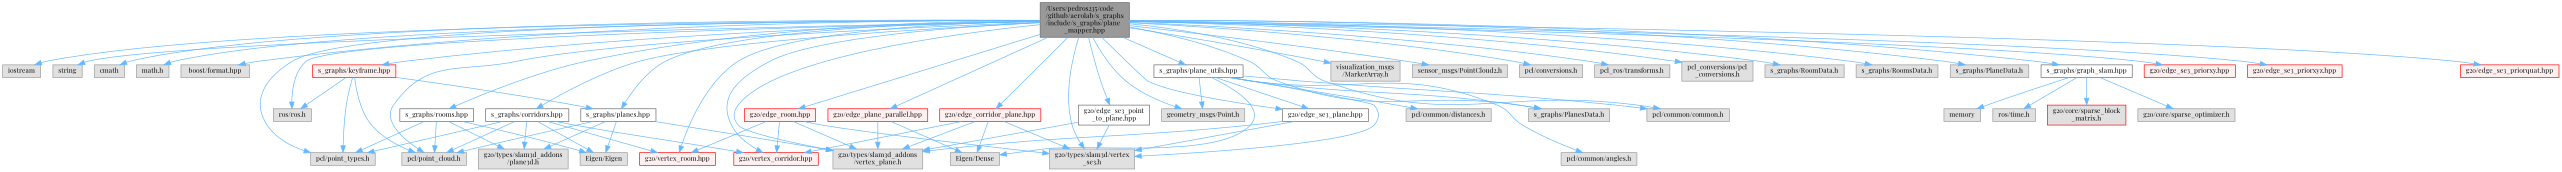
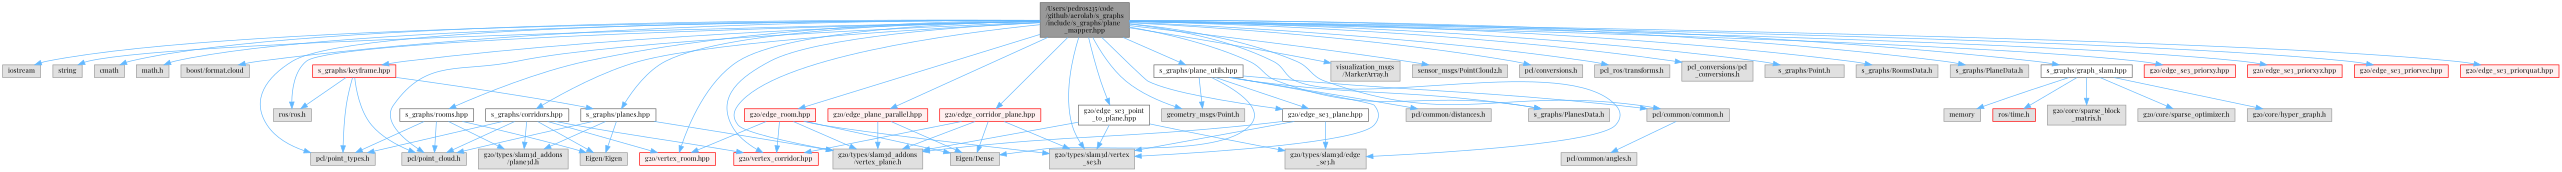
(215, 71) -> (215, 71)
(1805, 71) -> (1805, 71)
none -> (2401, 71)
(1410, 84) -> (1647, 136)
(2014, 115) -> (2014, 115)
(2087, 115) -> (2087, 115)
none -> (2290, 115)
none -> (892, 140)
none -> (1326, 159)
